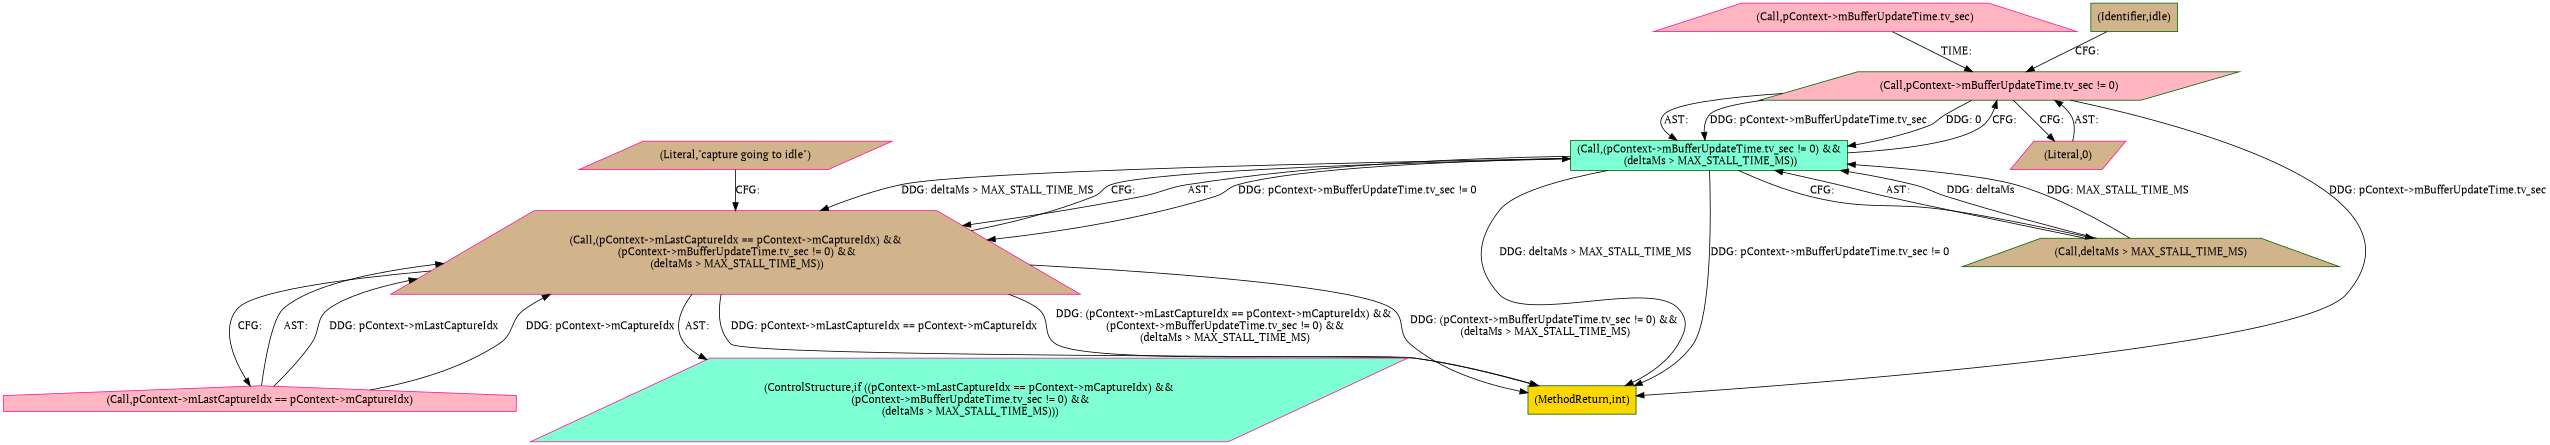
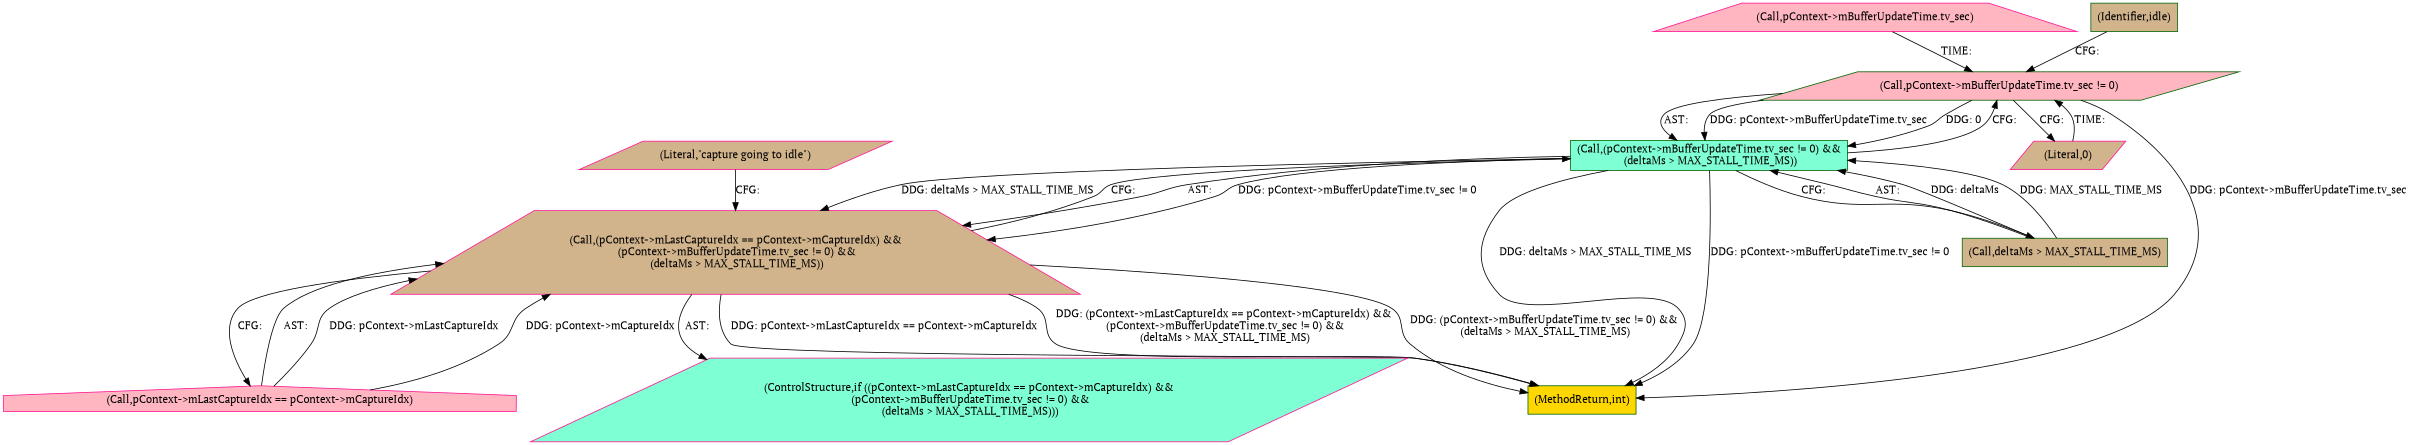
(2088, 120) -> (2091, 120)
(2151, 252) -> (2065, 252)
